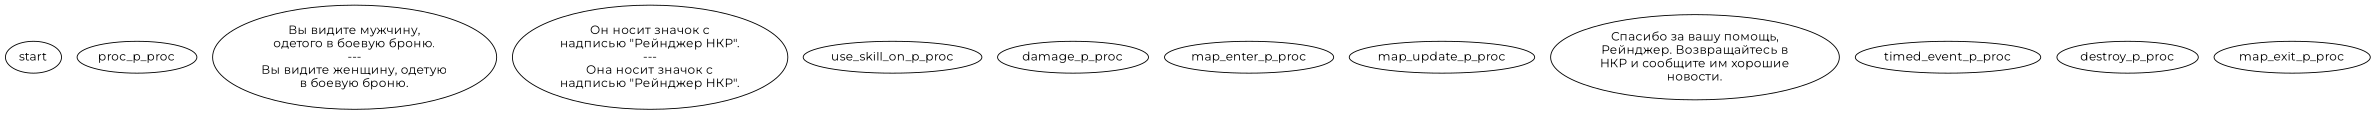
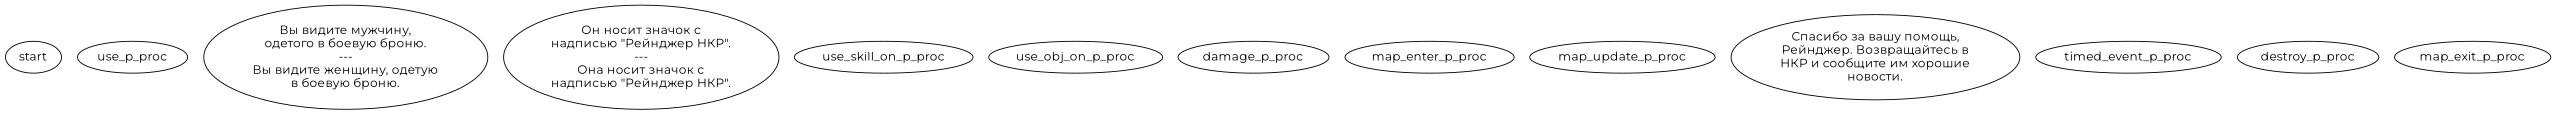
(137, 57) -> (133, 57)
none -> (1076, 57)
